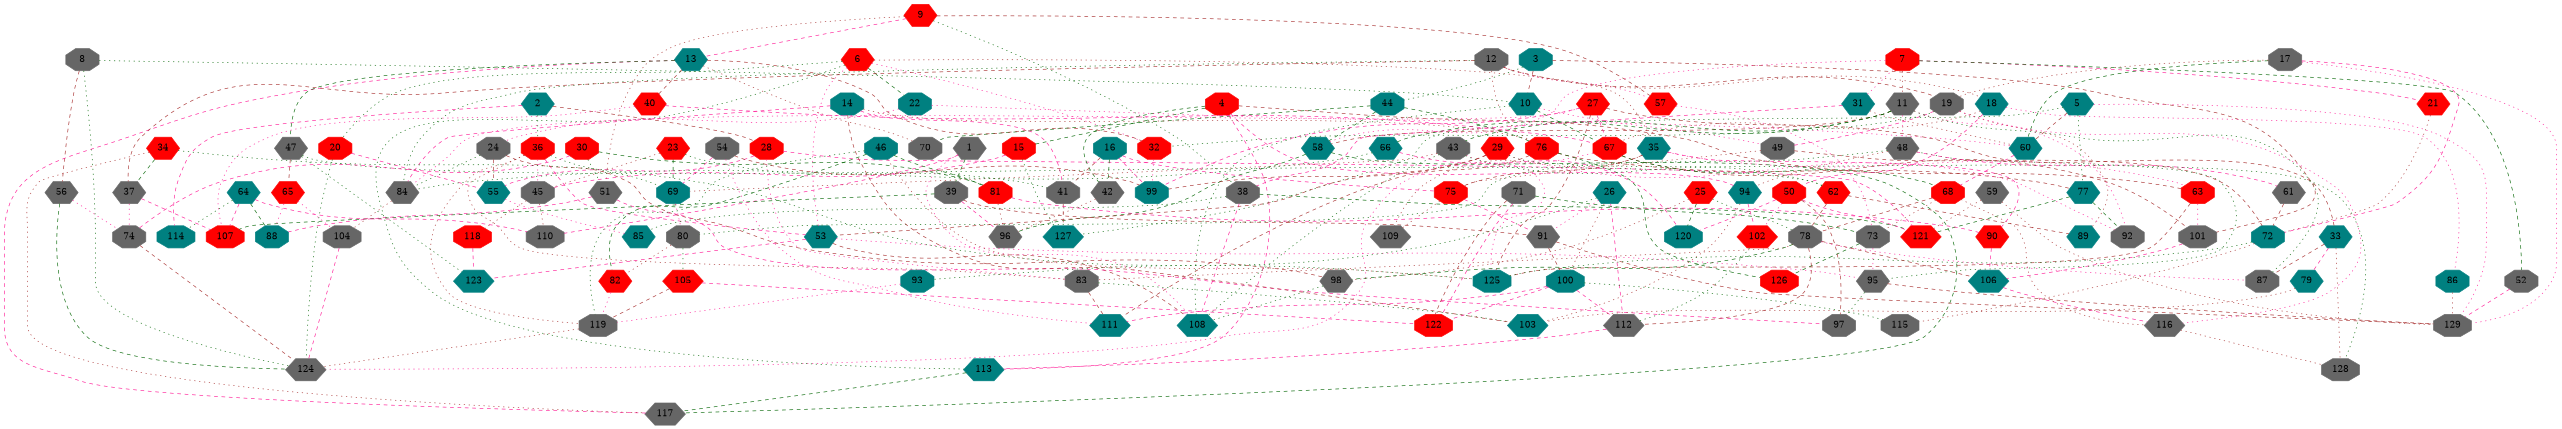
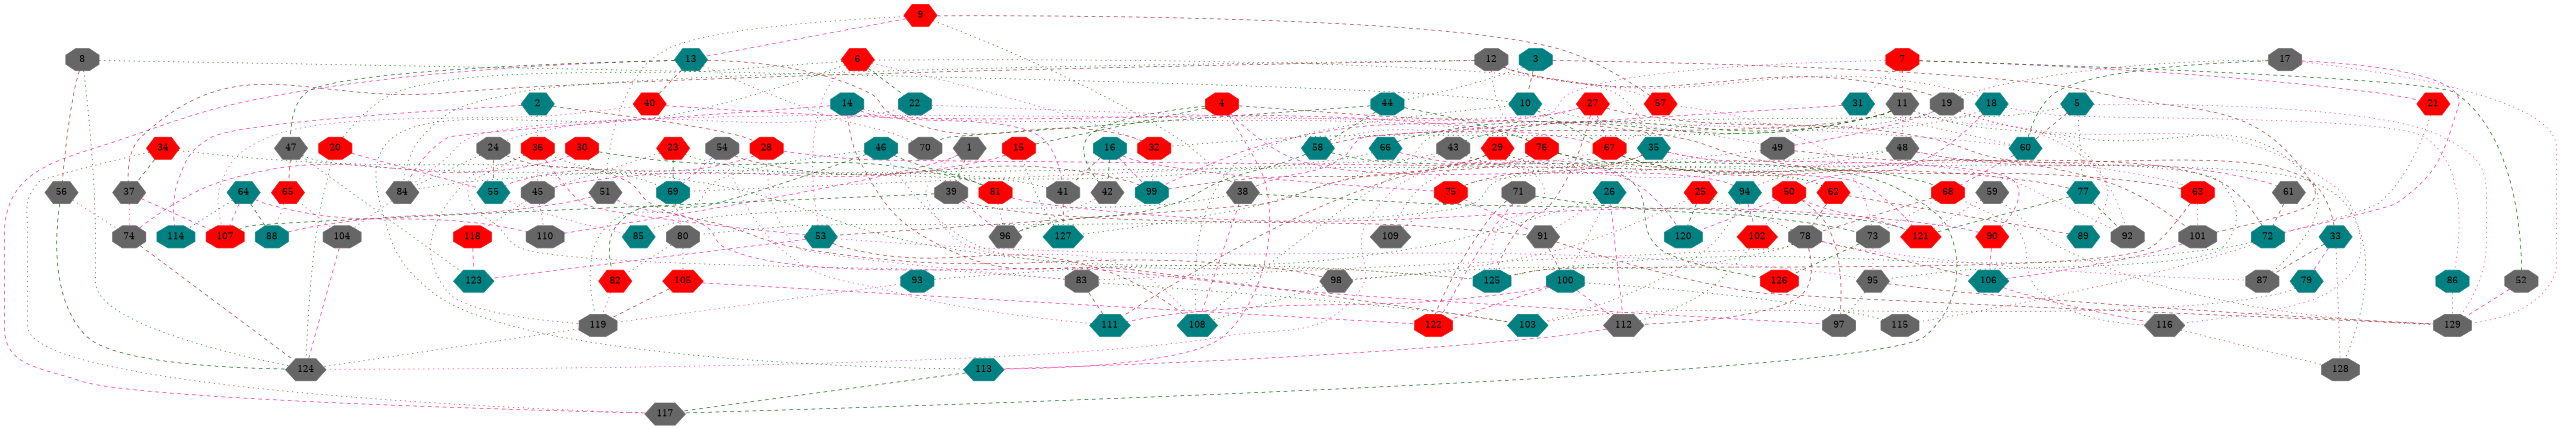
(1243, 193) -> (1243, 193)
(1529, 267) -> (1529, 267)
